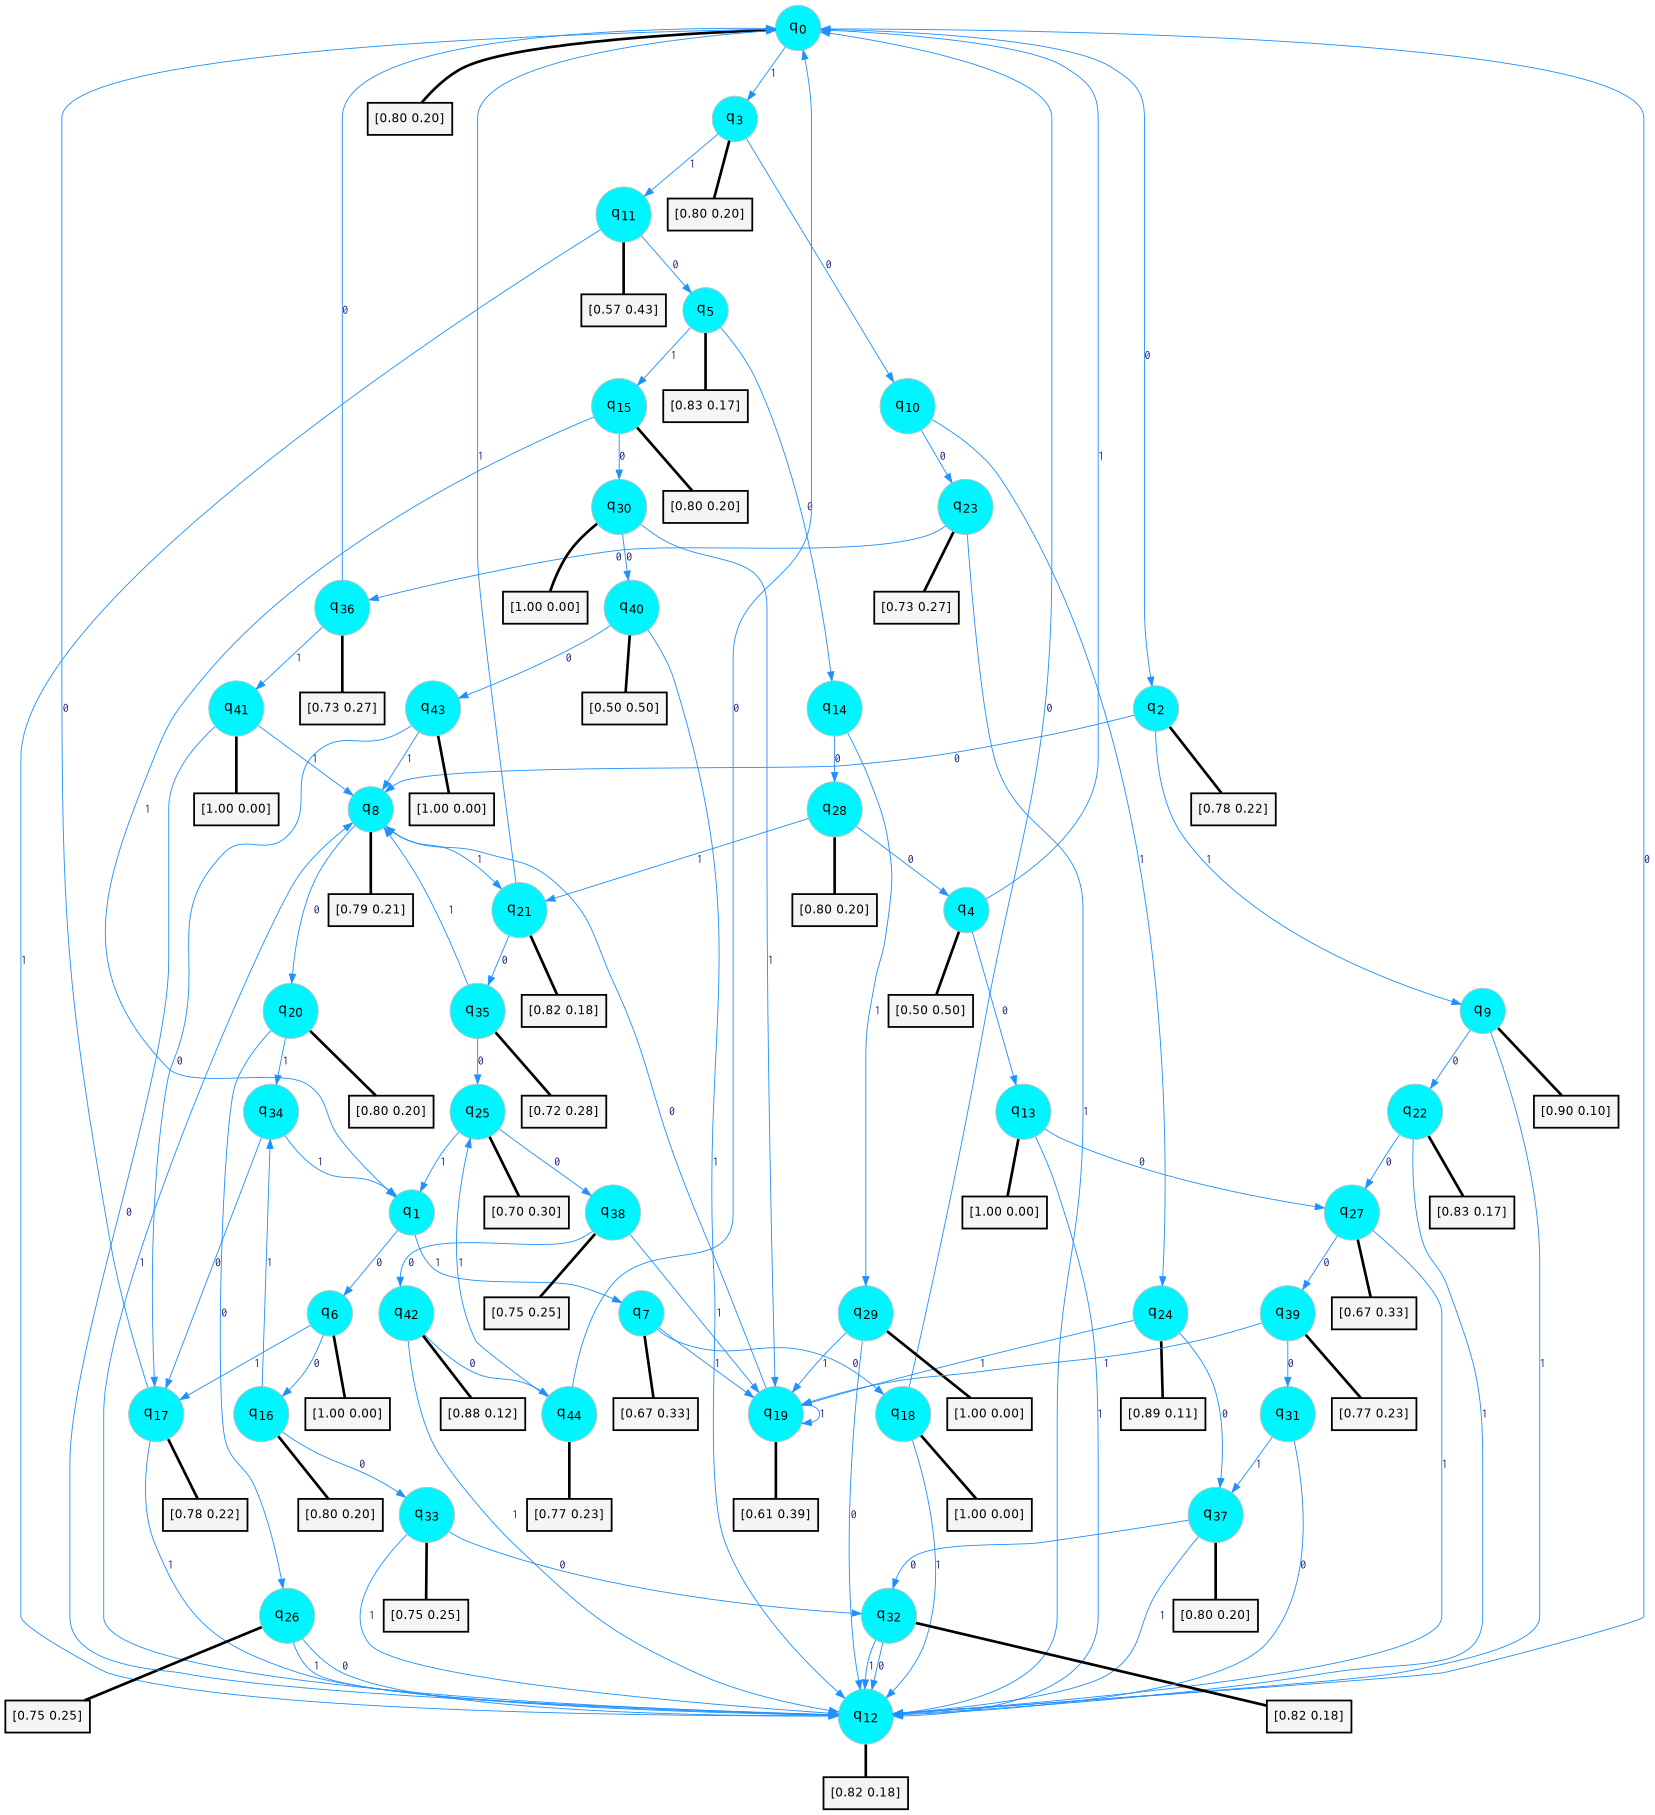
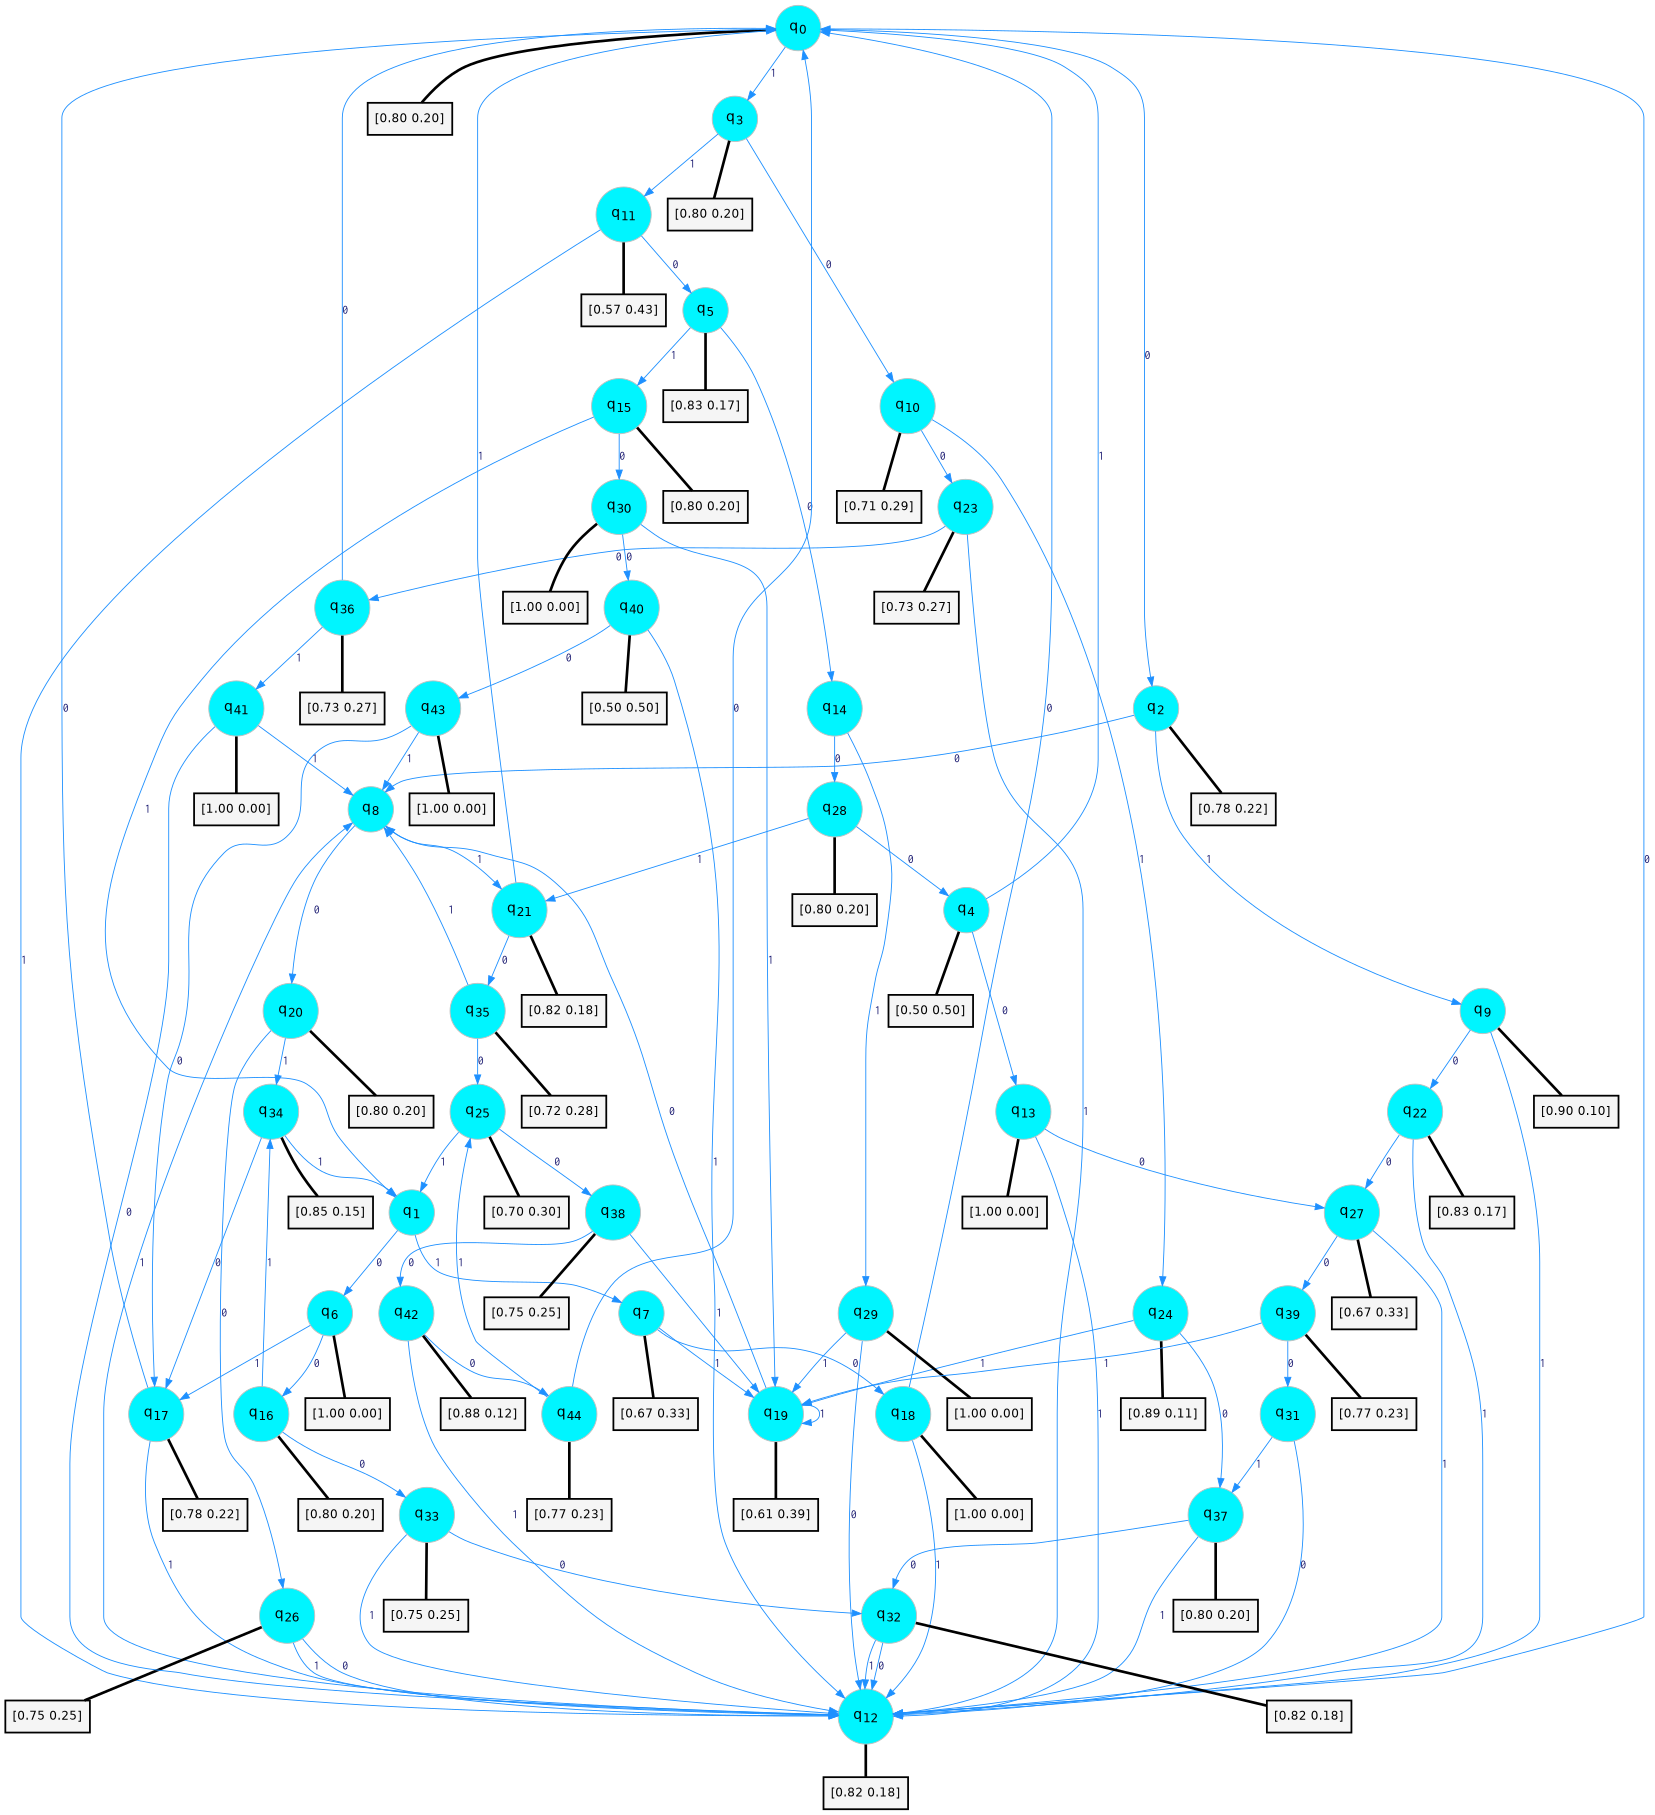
none -> (879, 507)
(371, 910) -> none
none -> (331, 1213)
